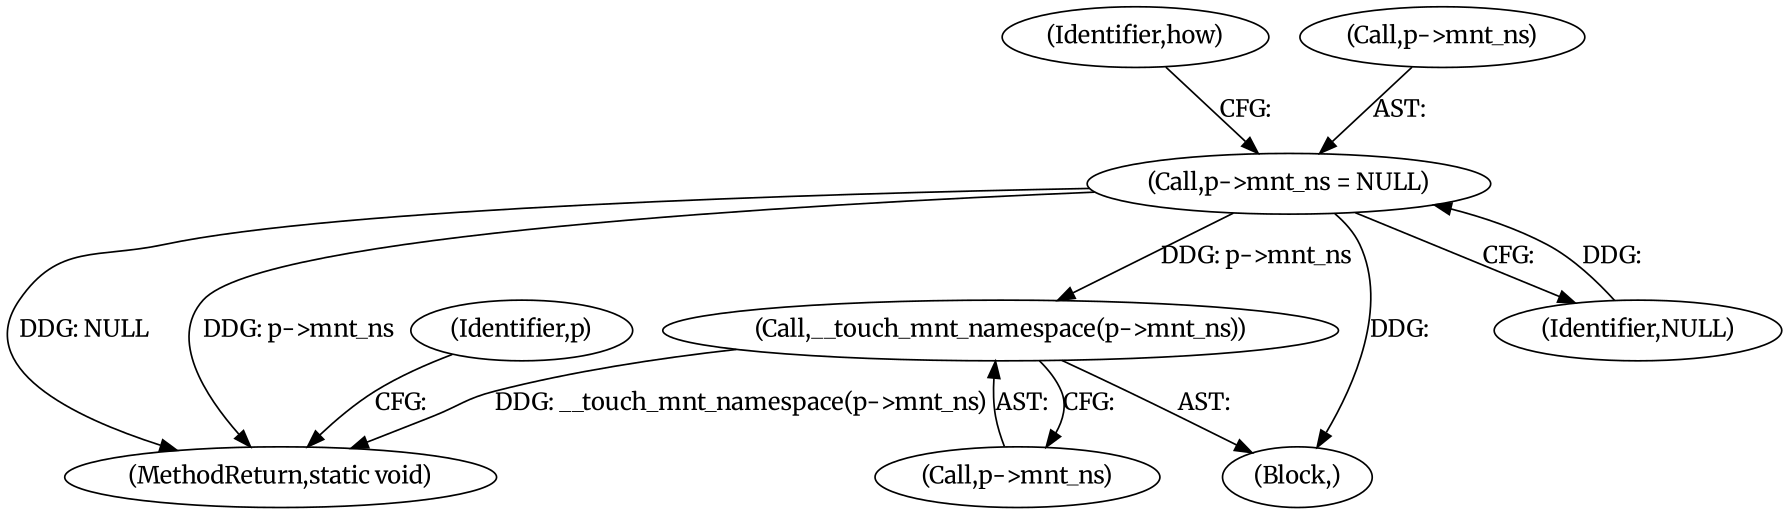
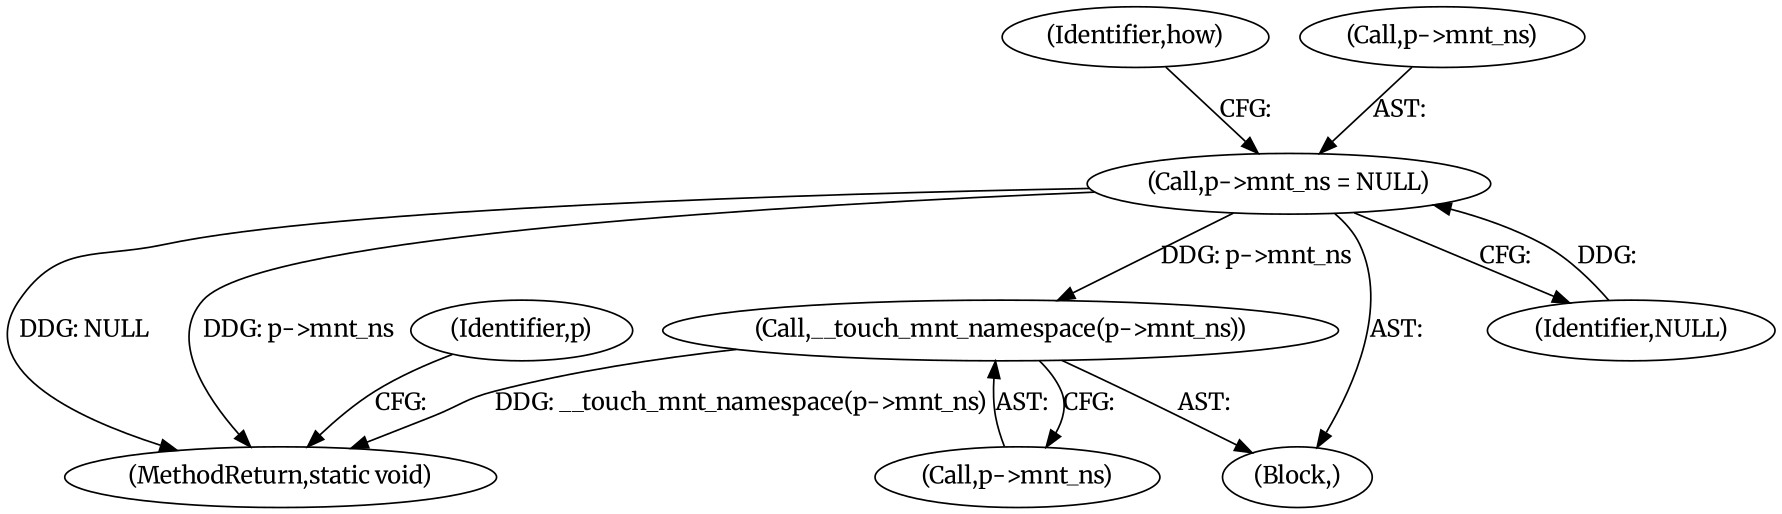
(1403, 330) -> (1399, 330)
